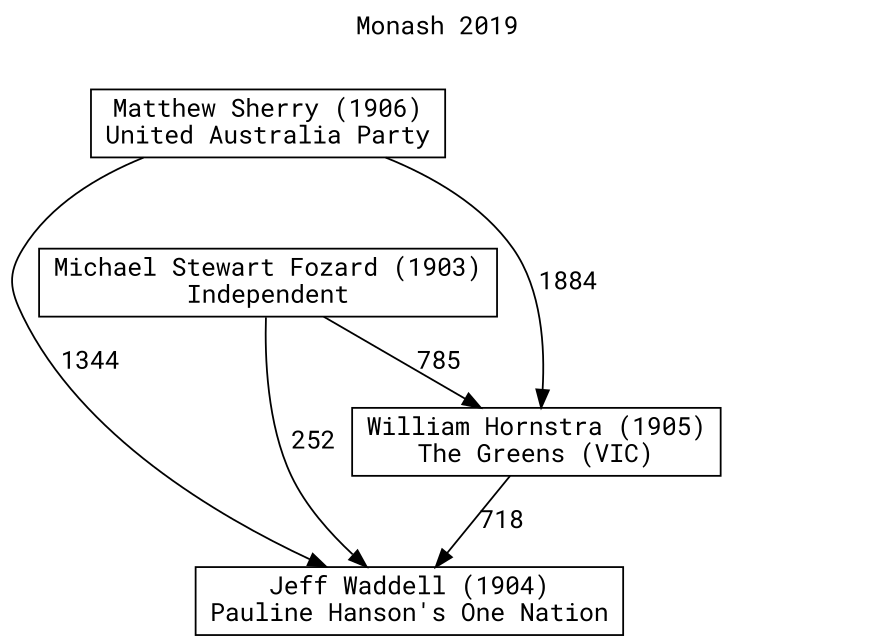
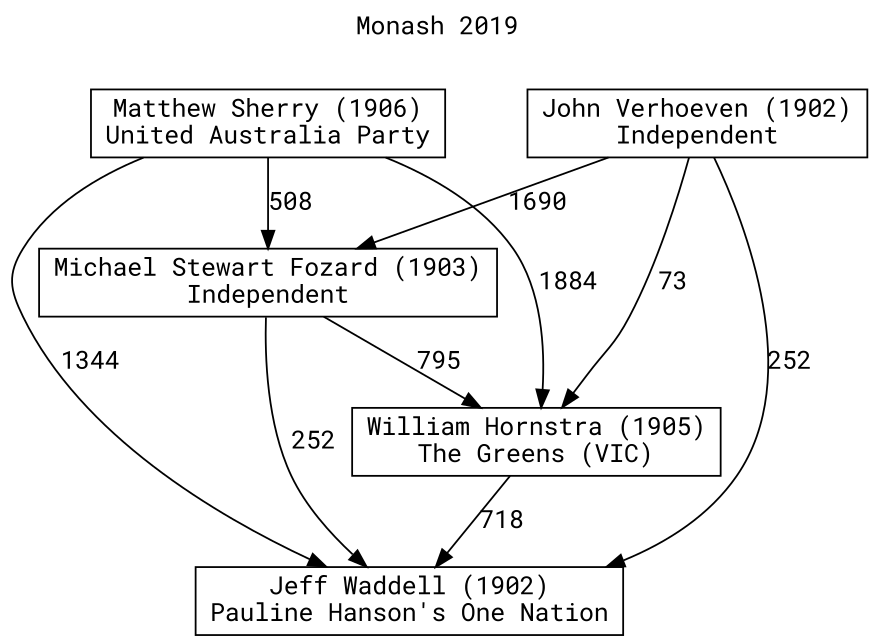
none -> (697, 123)
none -> (268, 194)
(439, 362) -> (439, 362)
(409, 601) -> (409, 601)
